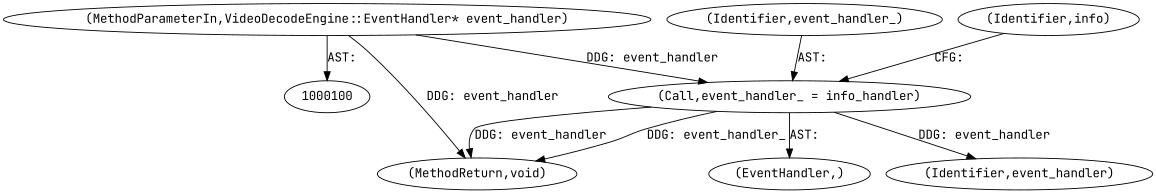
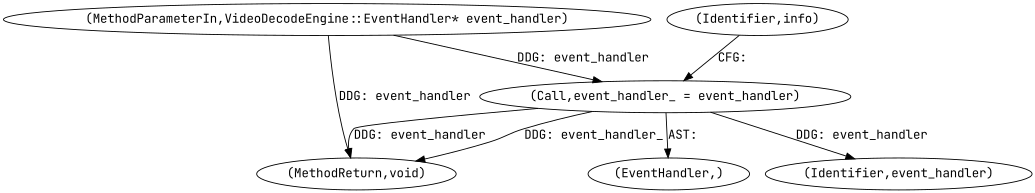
(805, 20) -> none
(327, 97) -> none
(790, 97) -> (665, 97)
